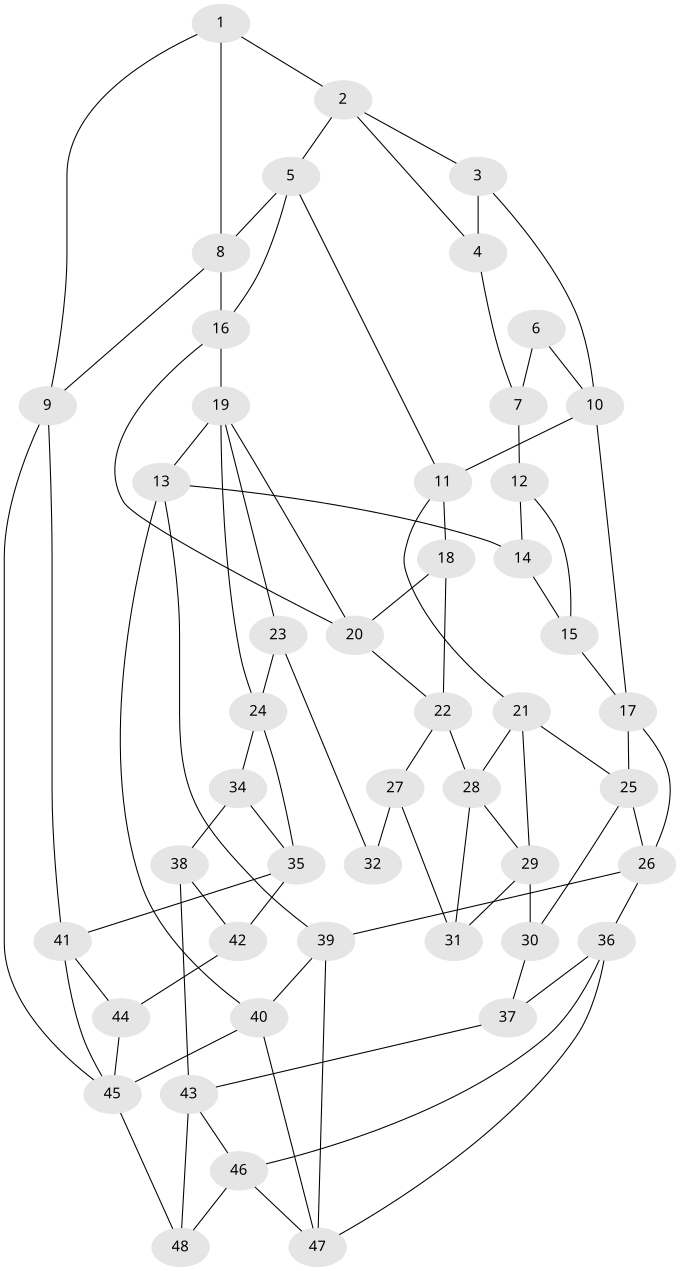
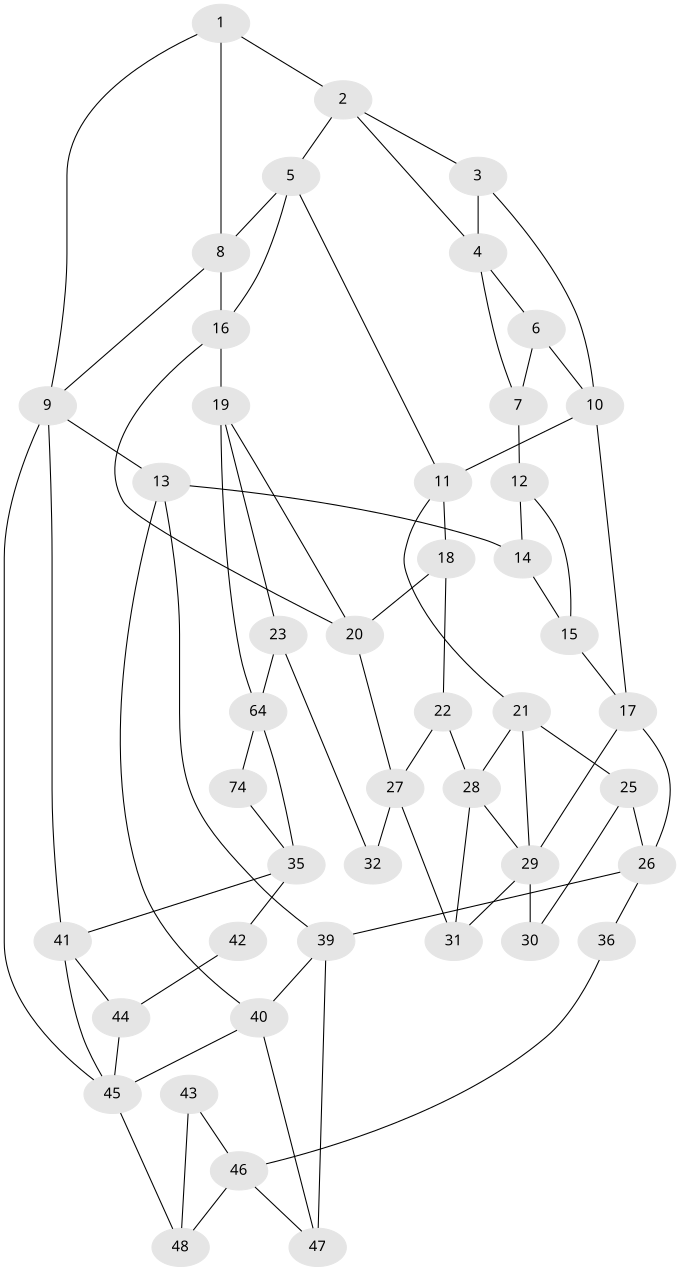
none -> (507, 291)
(191, 444) -> (105, 444)
(399, 674) -> (375, 712)
(258, 712) -> (258, 712)
(628, 750) -> (579, 788)
(238, 788) -> (238, 788)
(180, 865) -> none
(508, 1018) -> none
(499, 1121) -> none
